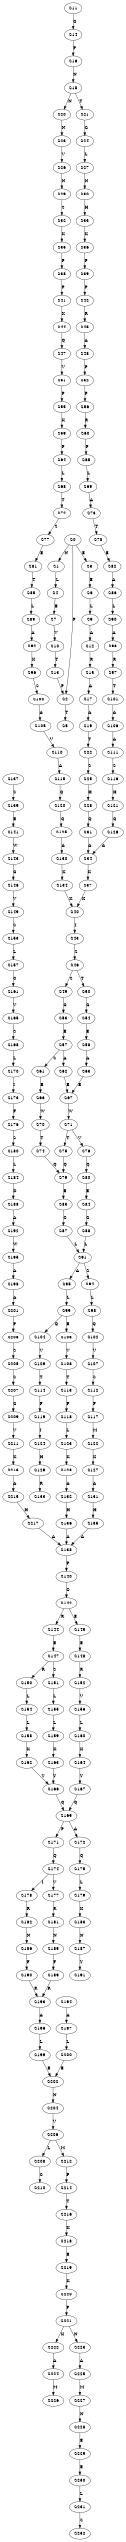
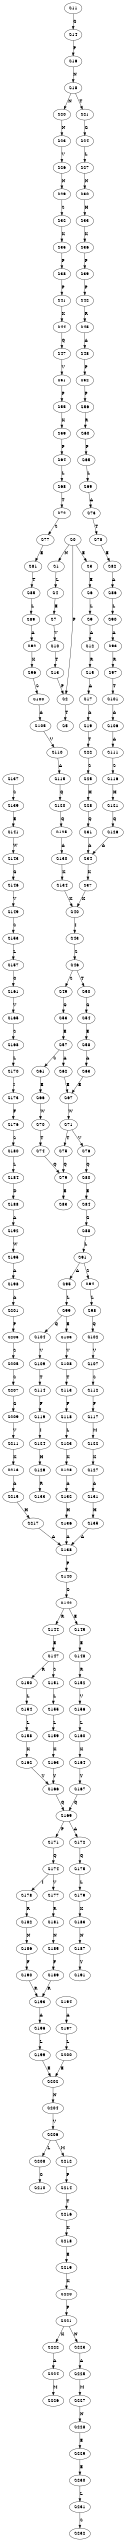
(63, 1231) -> none
